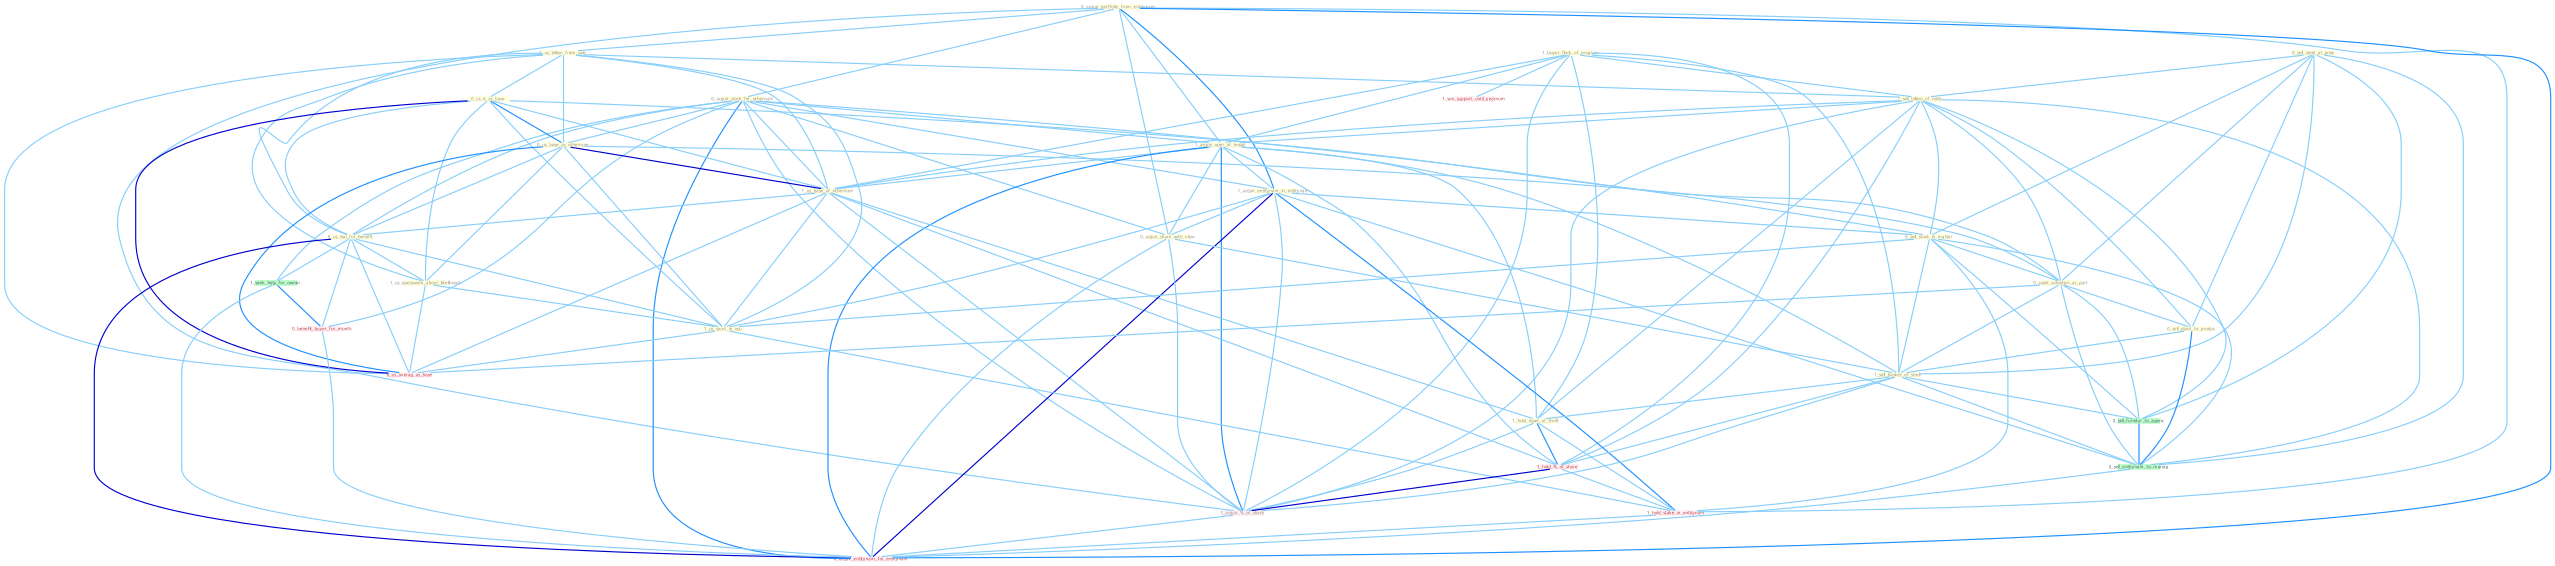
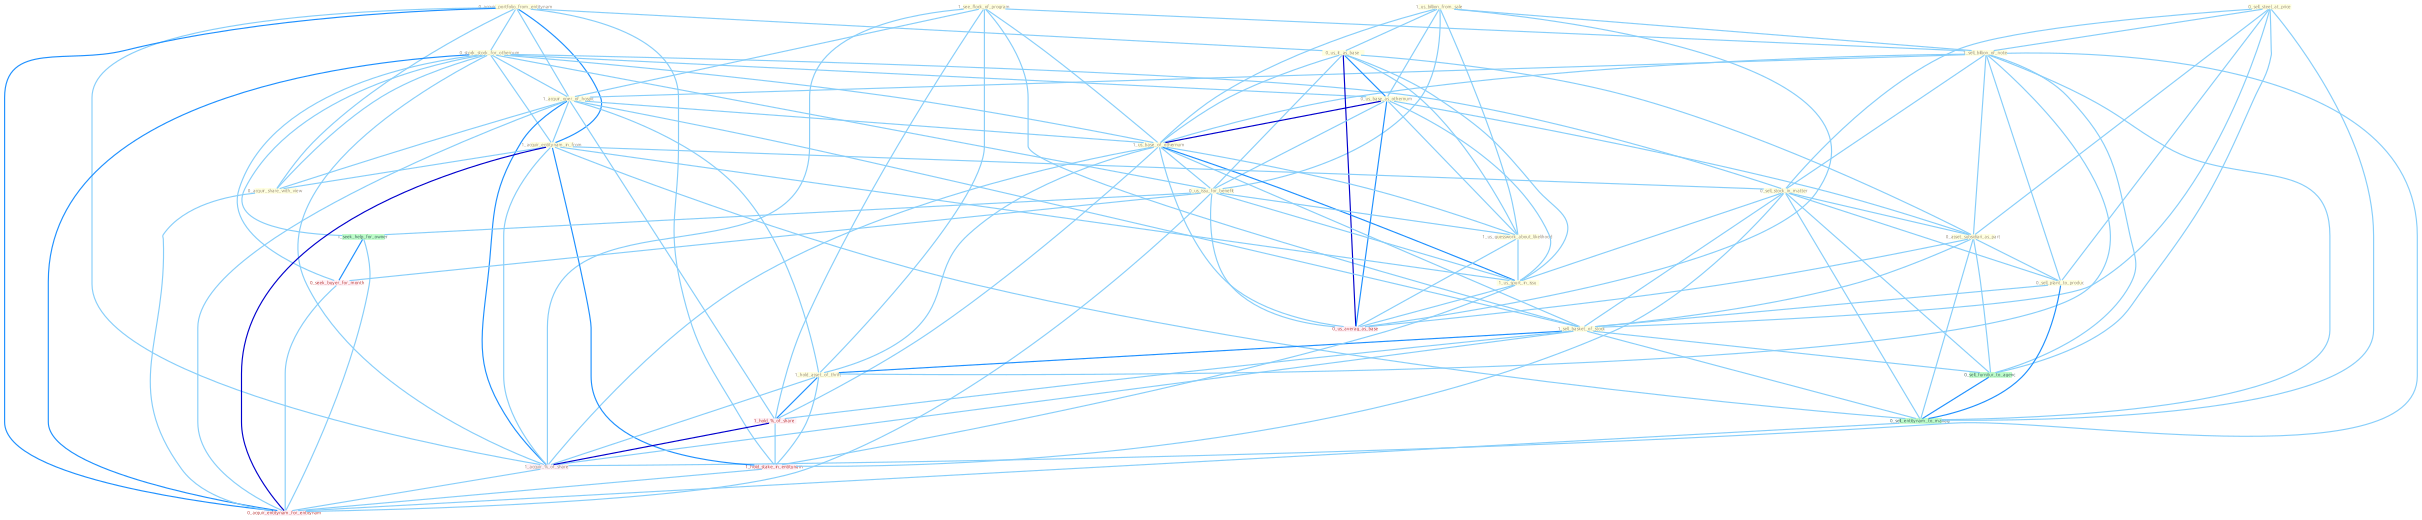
(841, 30) -> (930, 30)
(1571, 53) -> (984, 7)
(743, 99) -> (490, 53)
(1474, 99) -> none
(840, 140) -> none
none -> (1360, 187)
(1274, 191) -> (552, 145)
none -> (1923, 237)
(893, 252) -> (280, 236)
(776, 260) -> (1305, 198)
(1480, 296) -> (1329, 219)
(1775, 319) -> none
(322, 329) -> (338, 283)
(409, 375) -> (1356, 329)
(1178, 387) -> none
(1717, 398) -> (1200, 352)
(271, 526) -> (777, 476)
